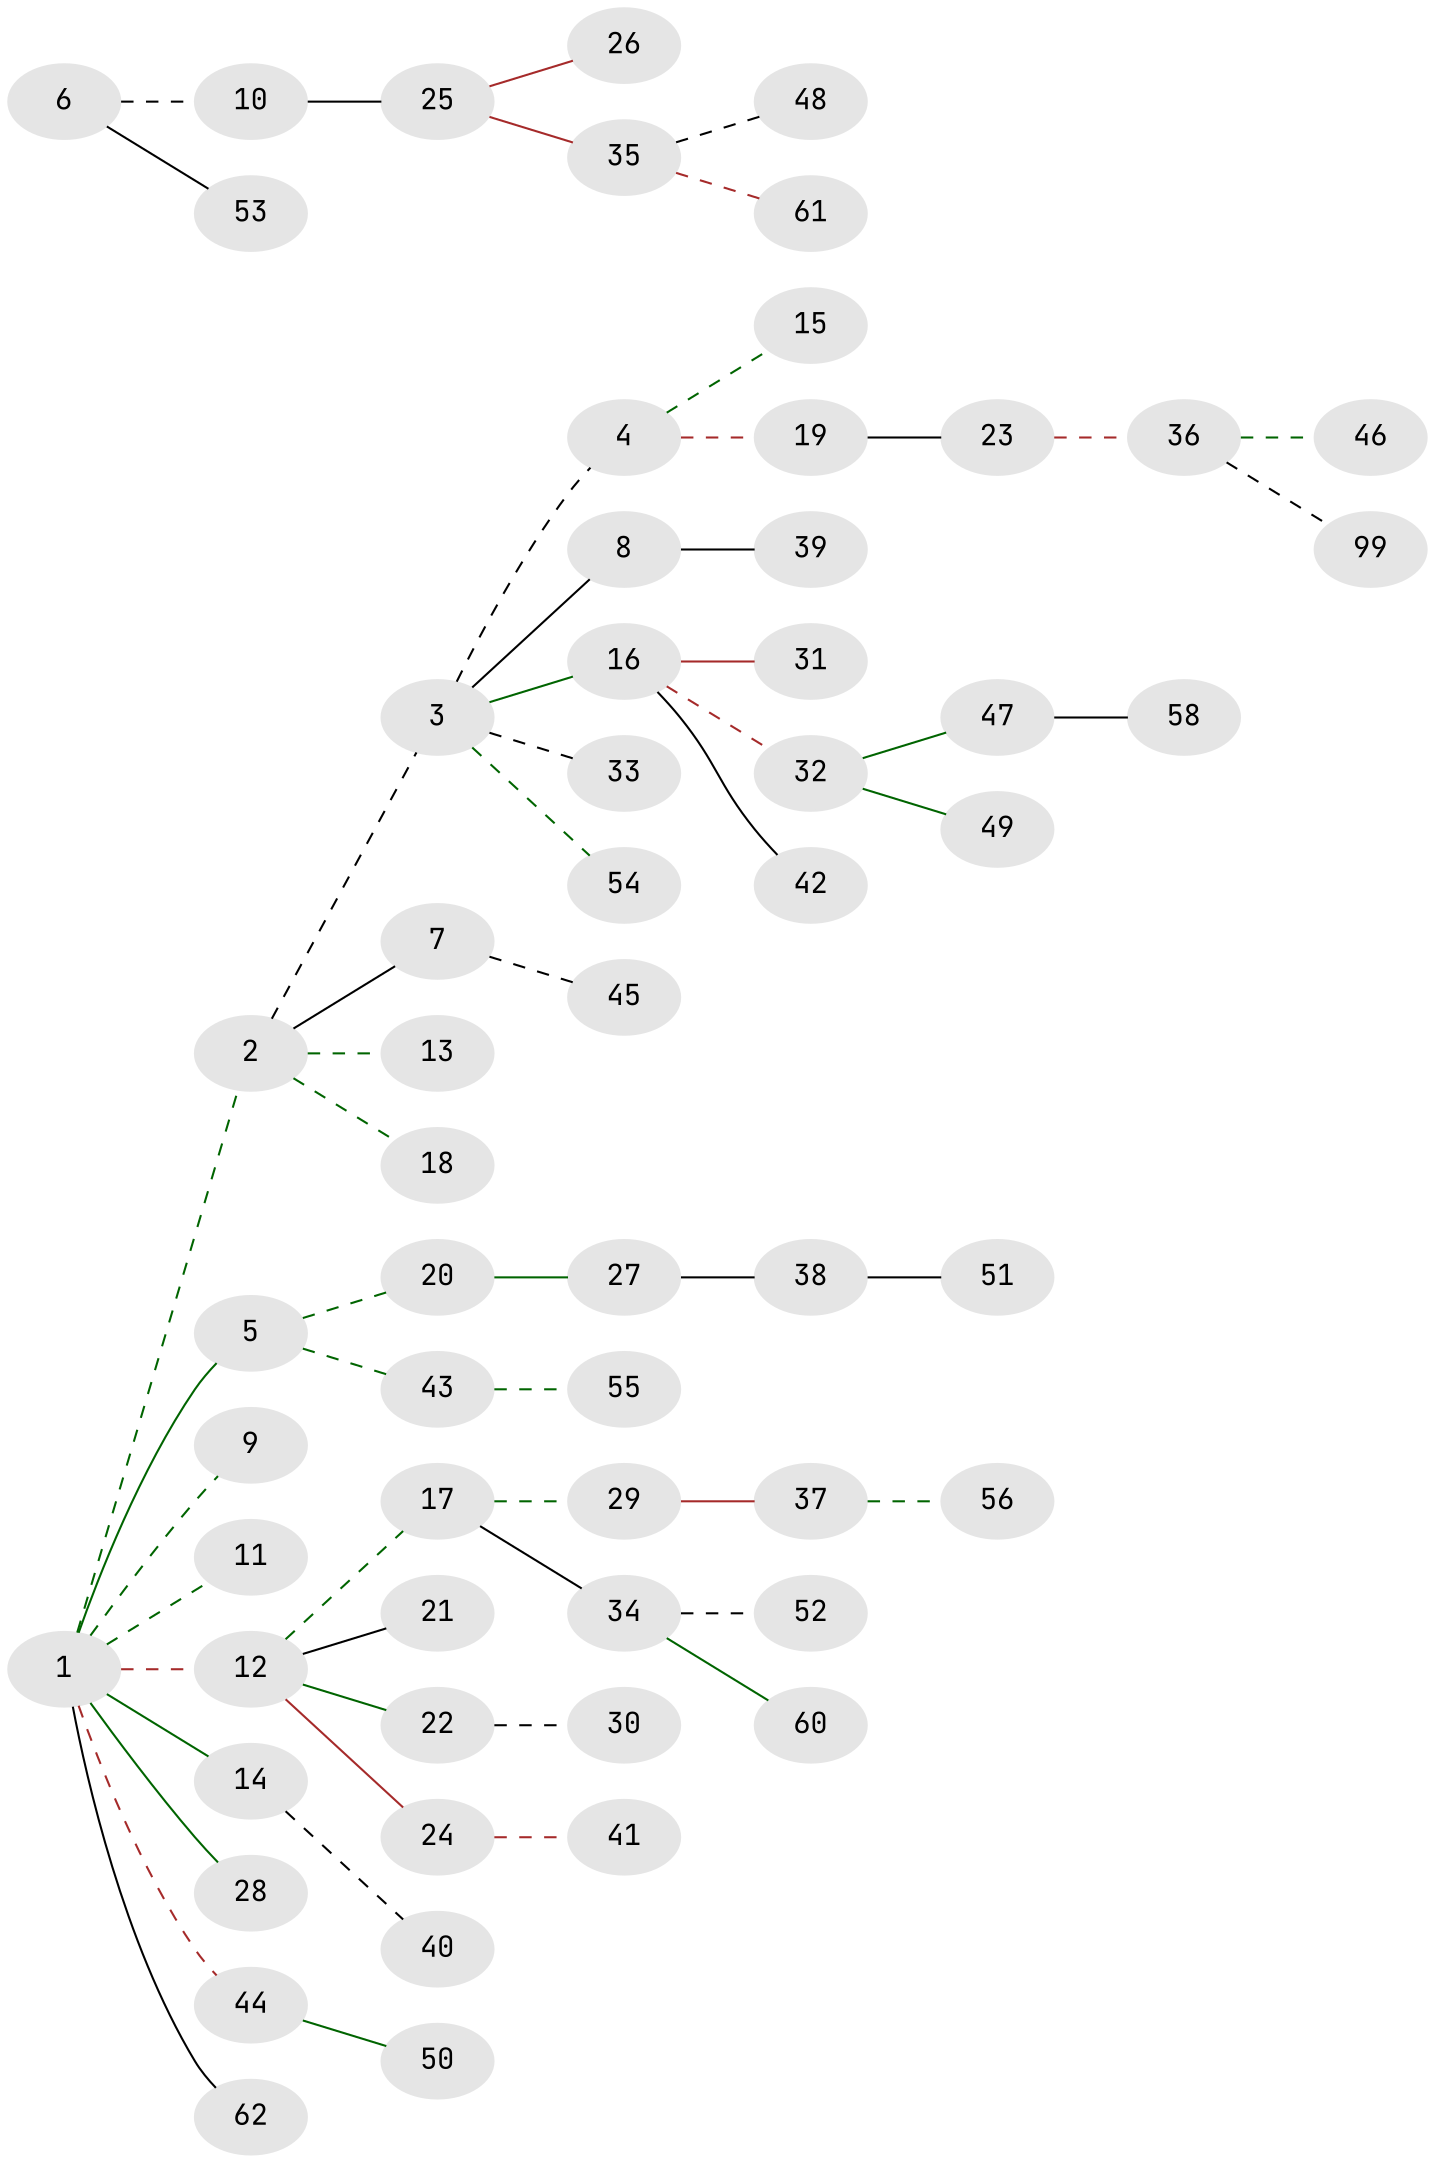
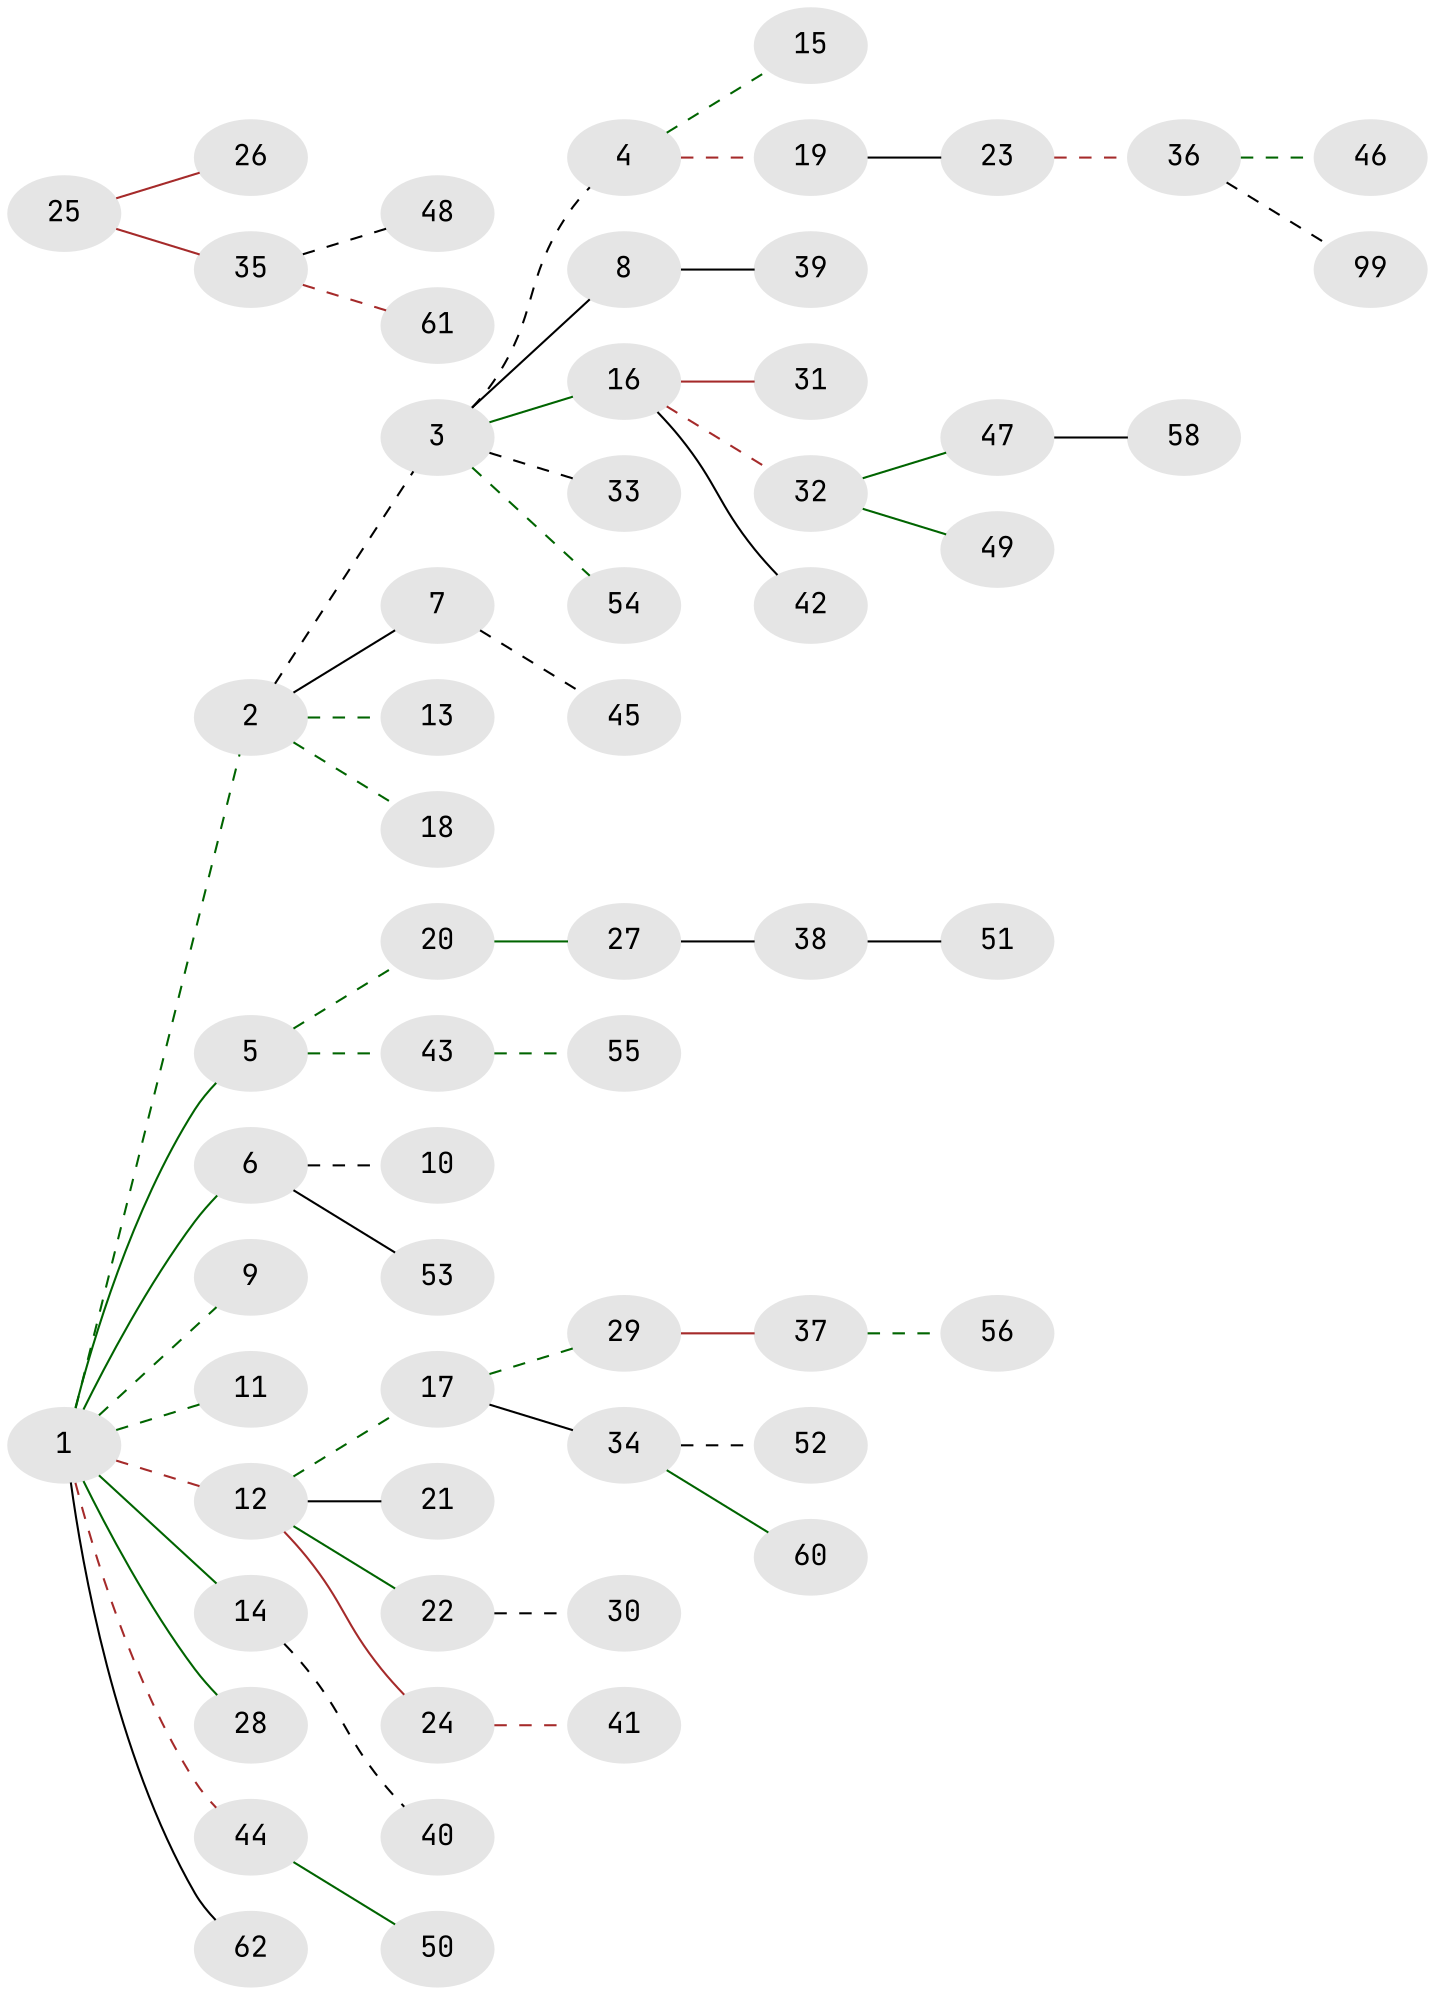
(345, 102) -> none
none -> (144, 1298)
